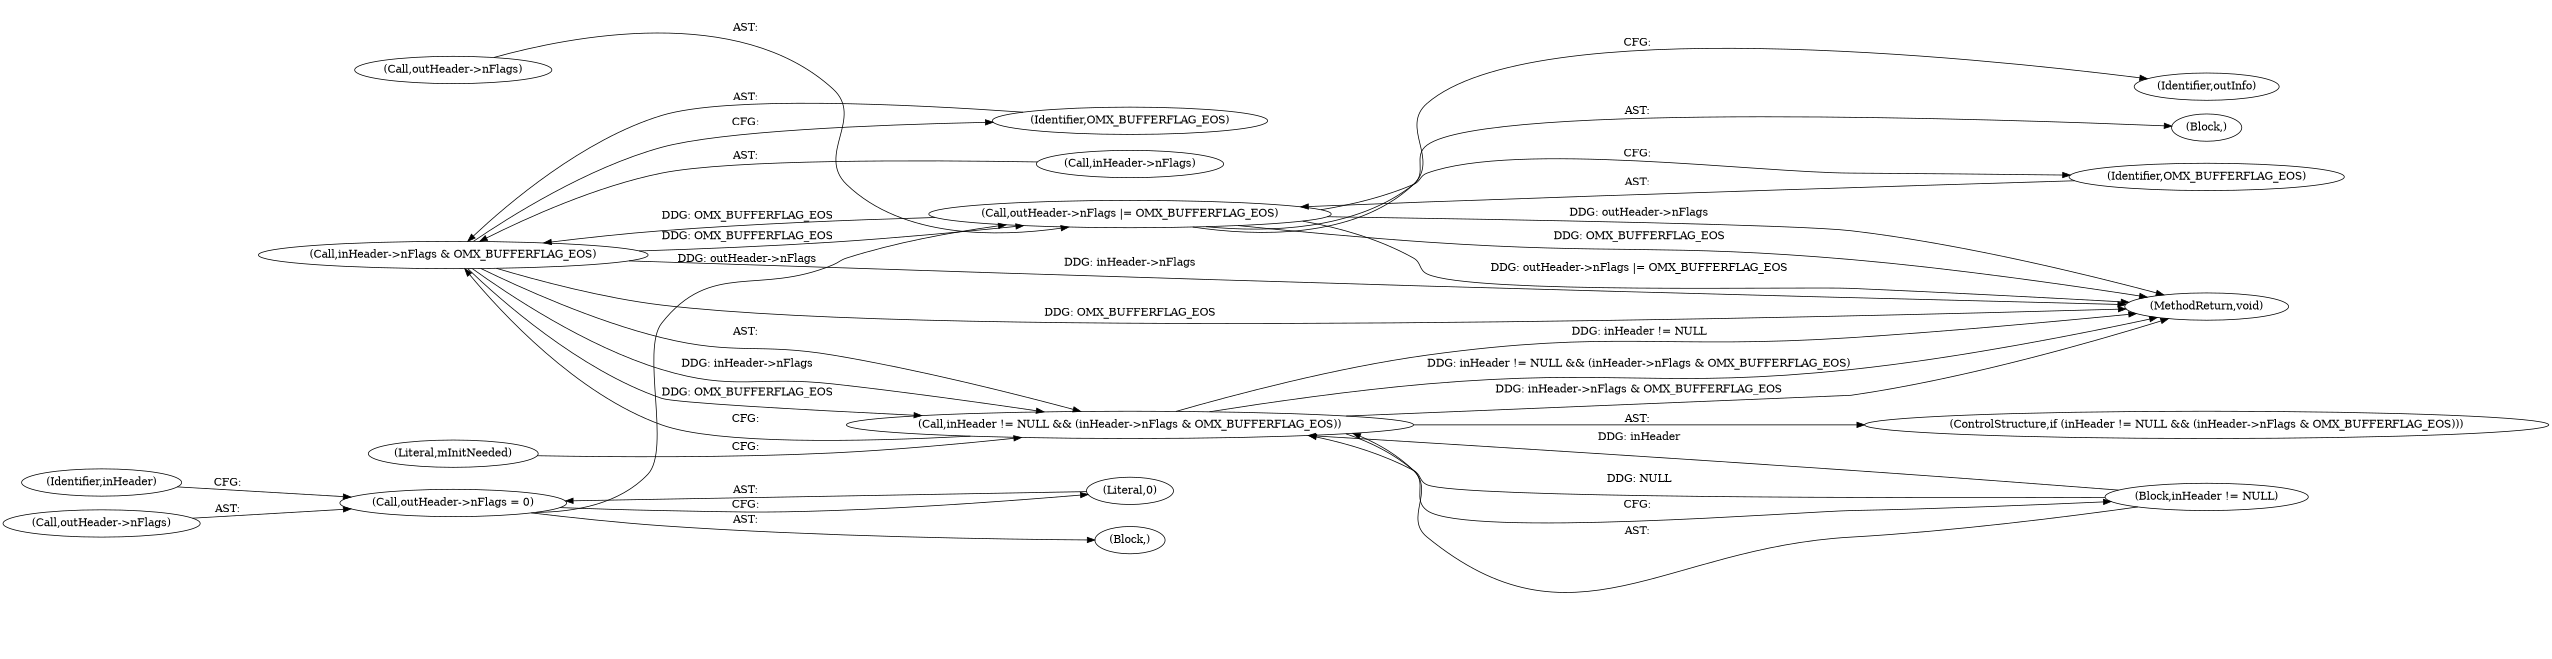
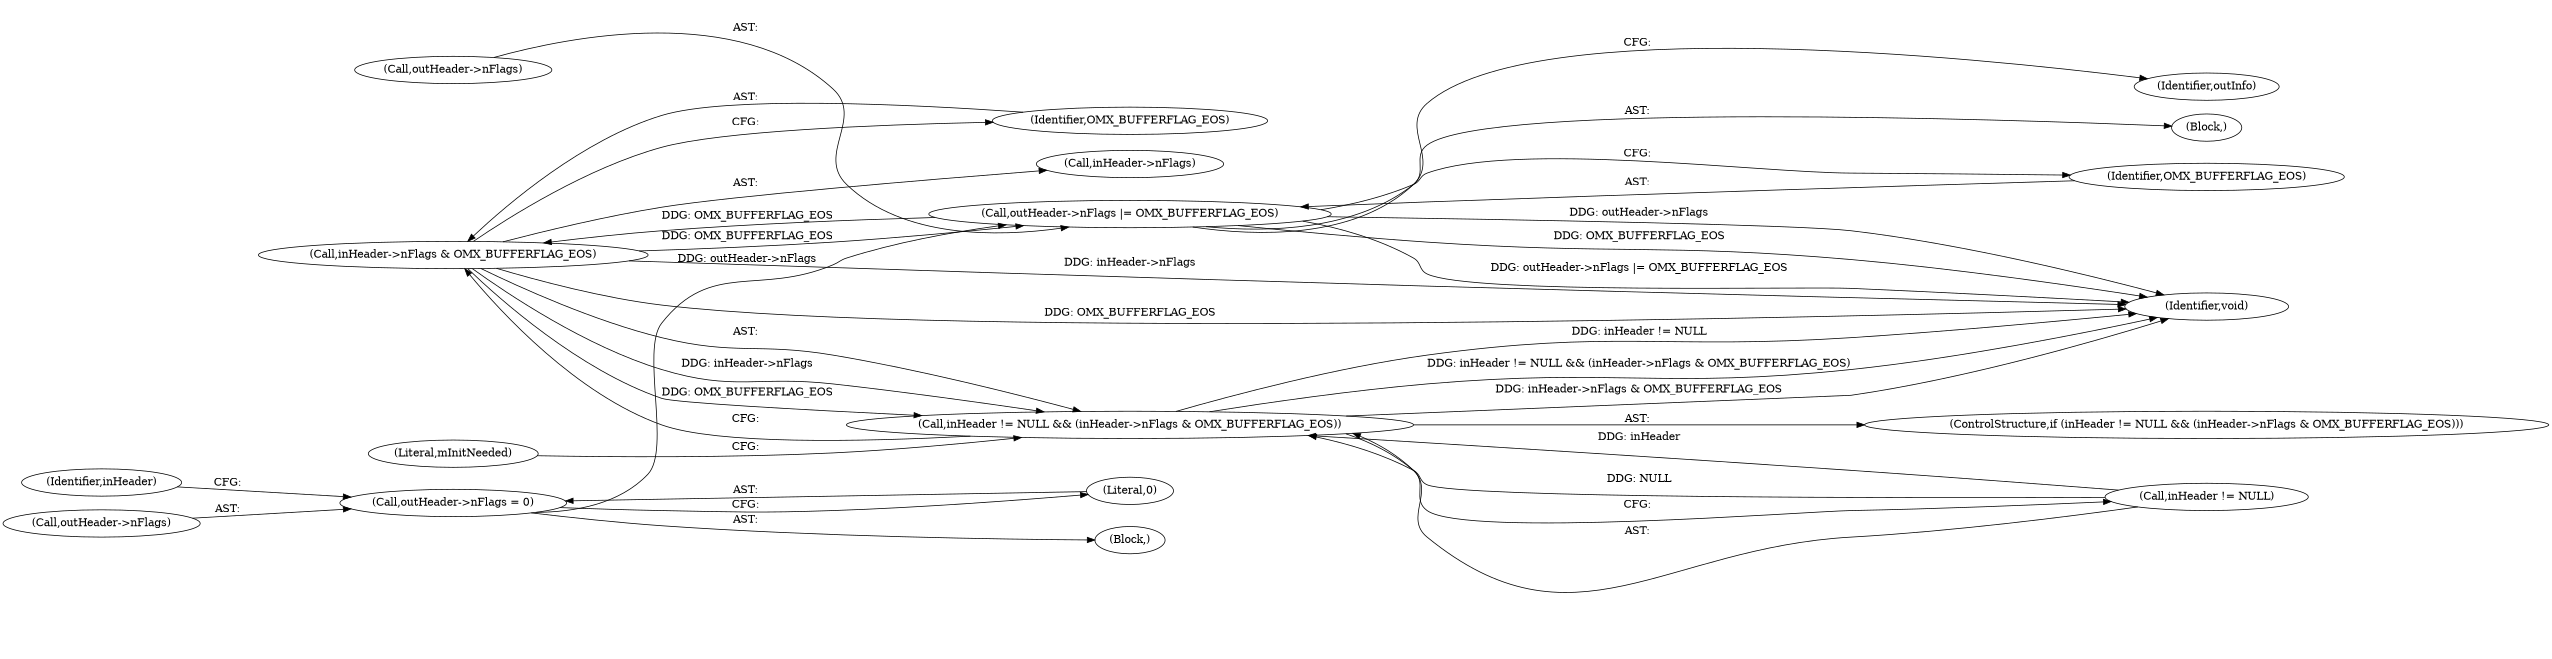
(756, 164) -> (769, 194)
(2207, 307) -> (2207, 307)
(2207, 497) -> (2207, 497)
